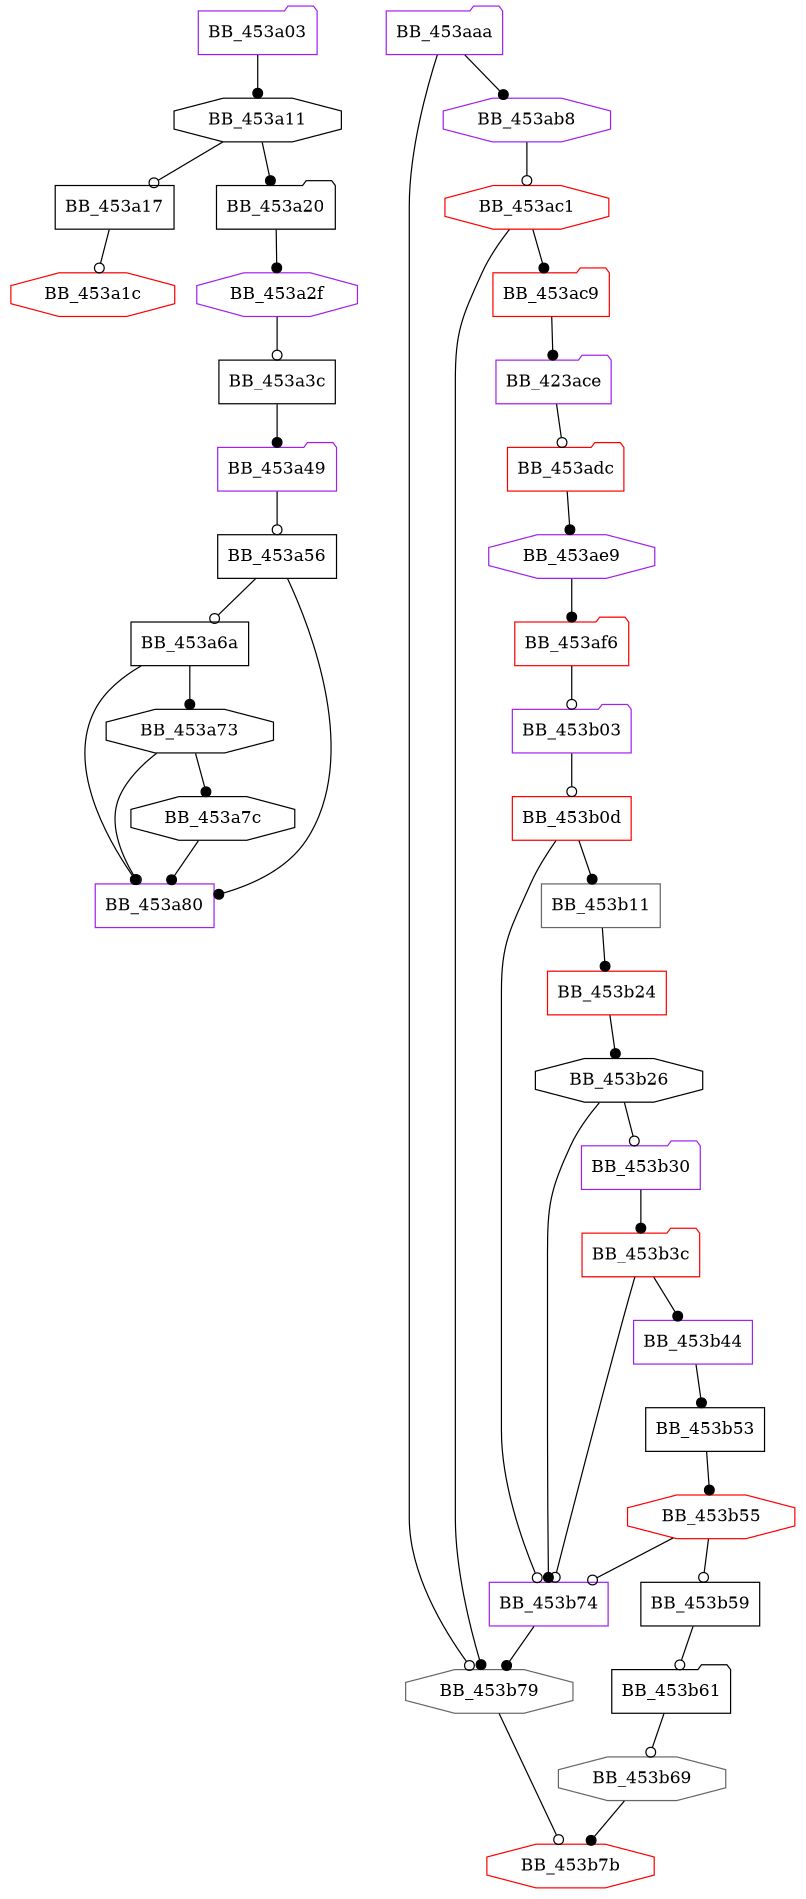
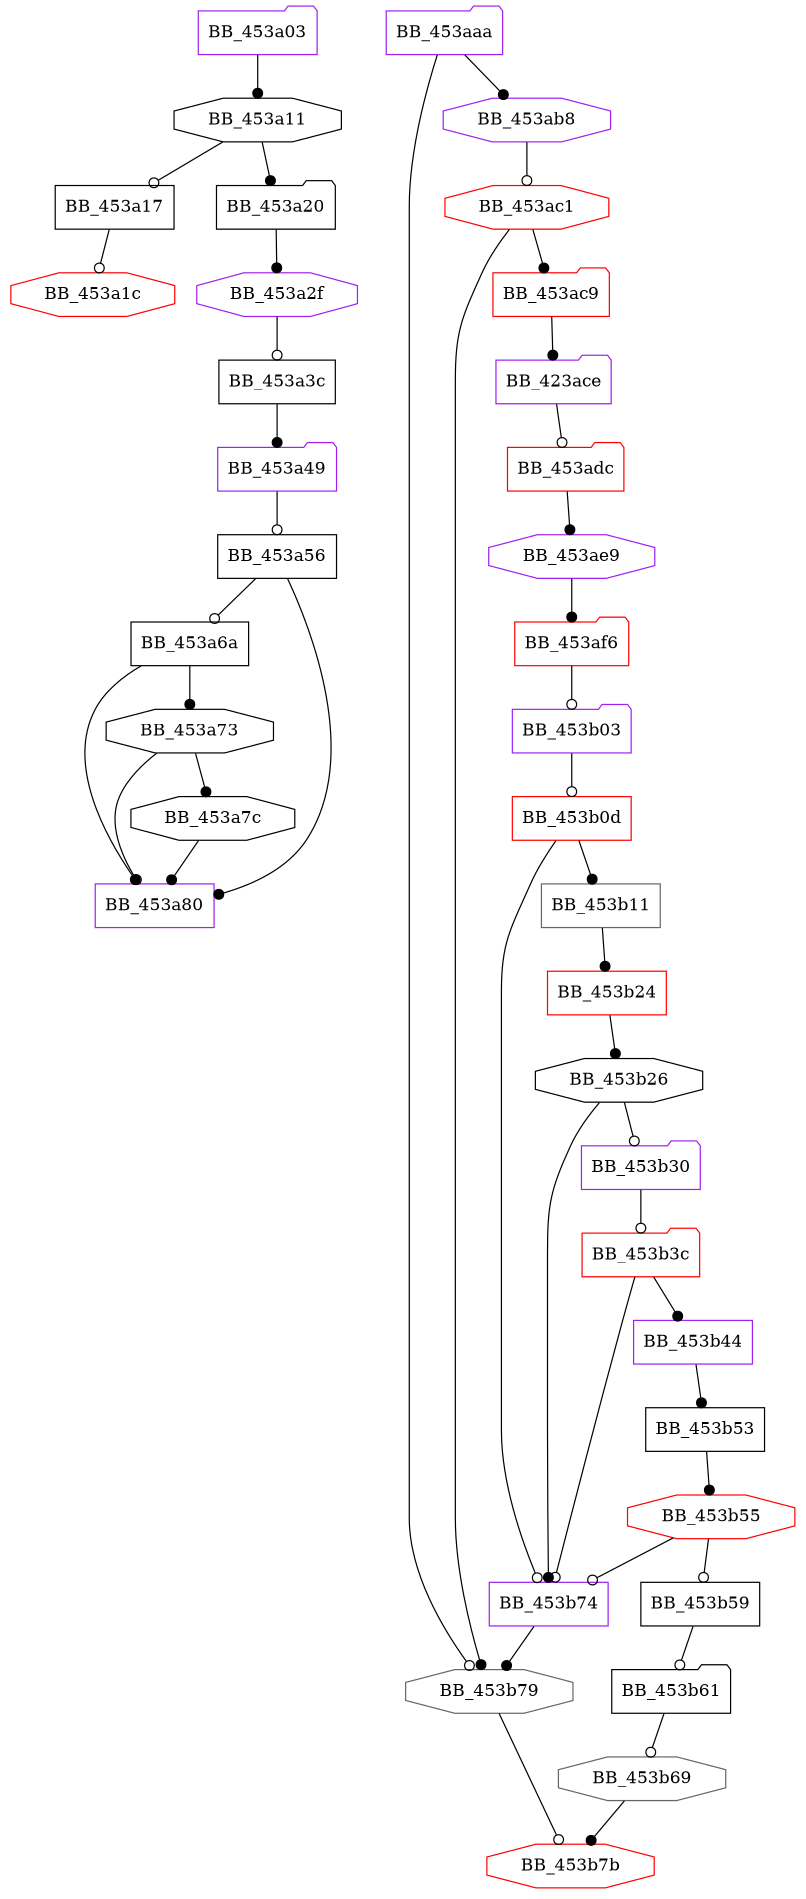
(641, 1207) -> (641, 1207)
